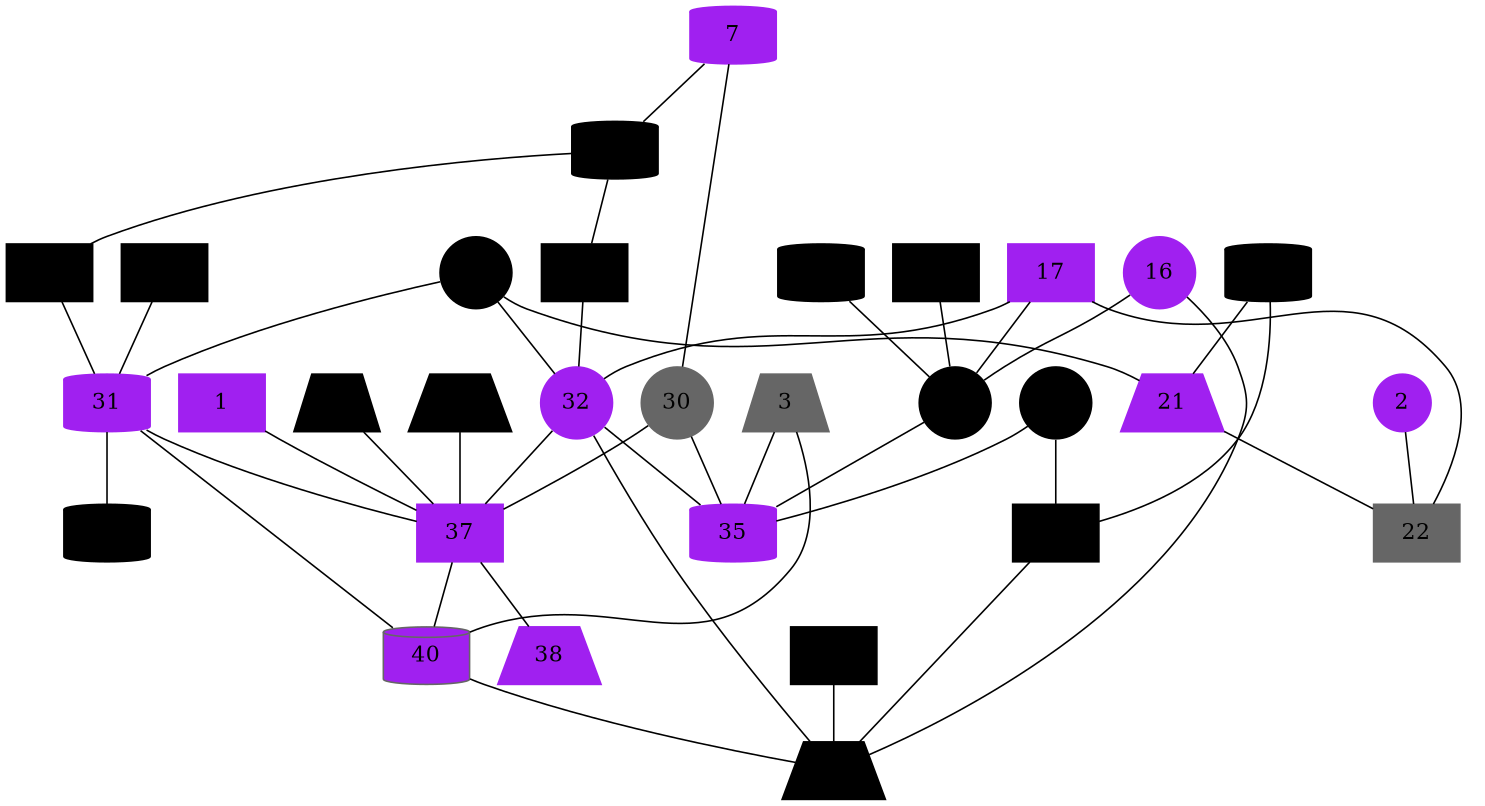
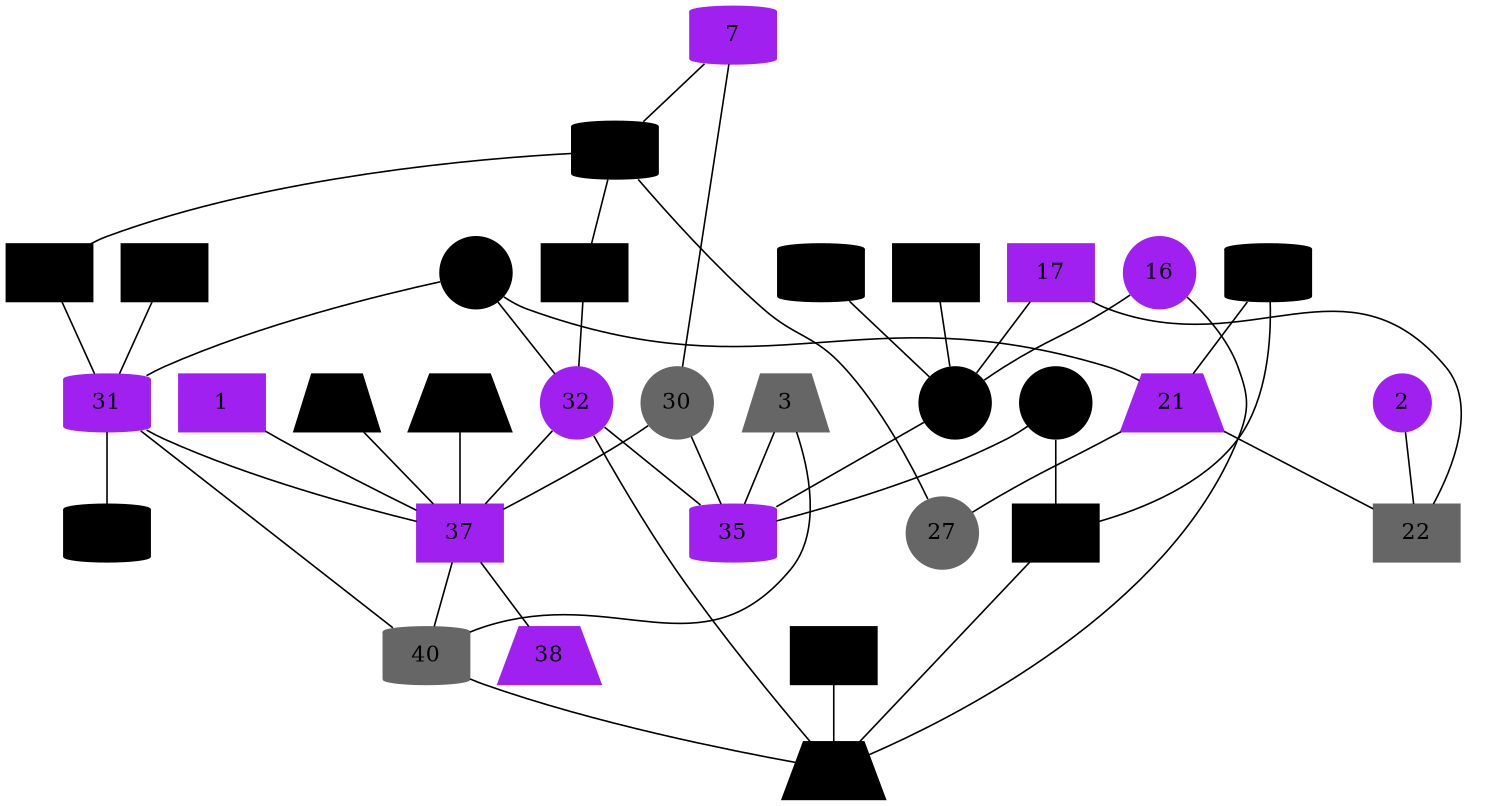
(806, 336) -> none
none -> (942, 533)
(426, 656) -> (426, 656)
